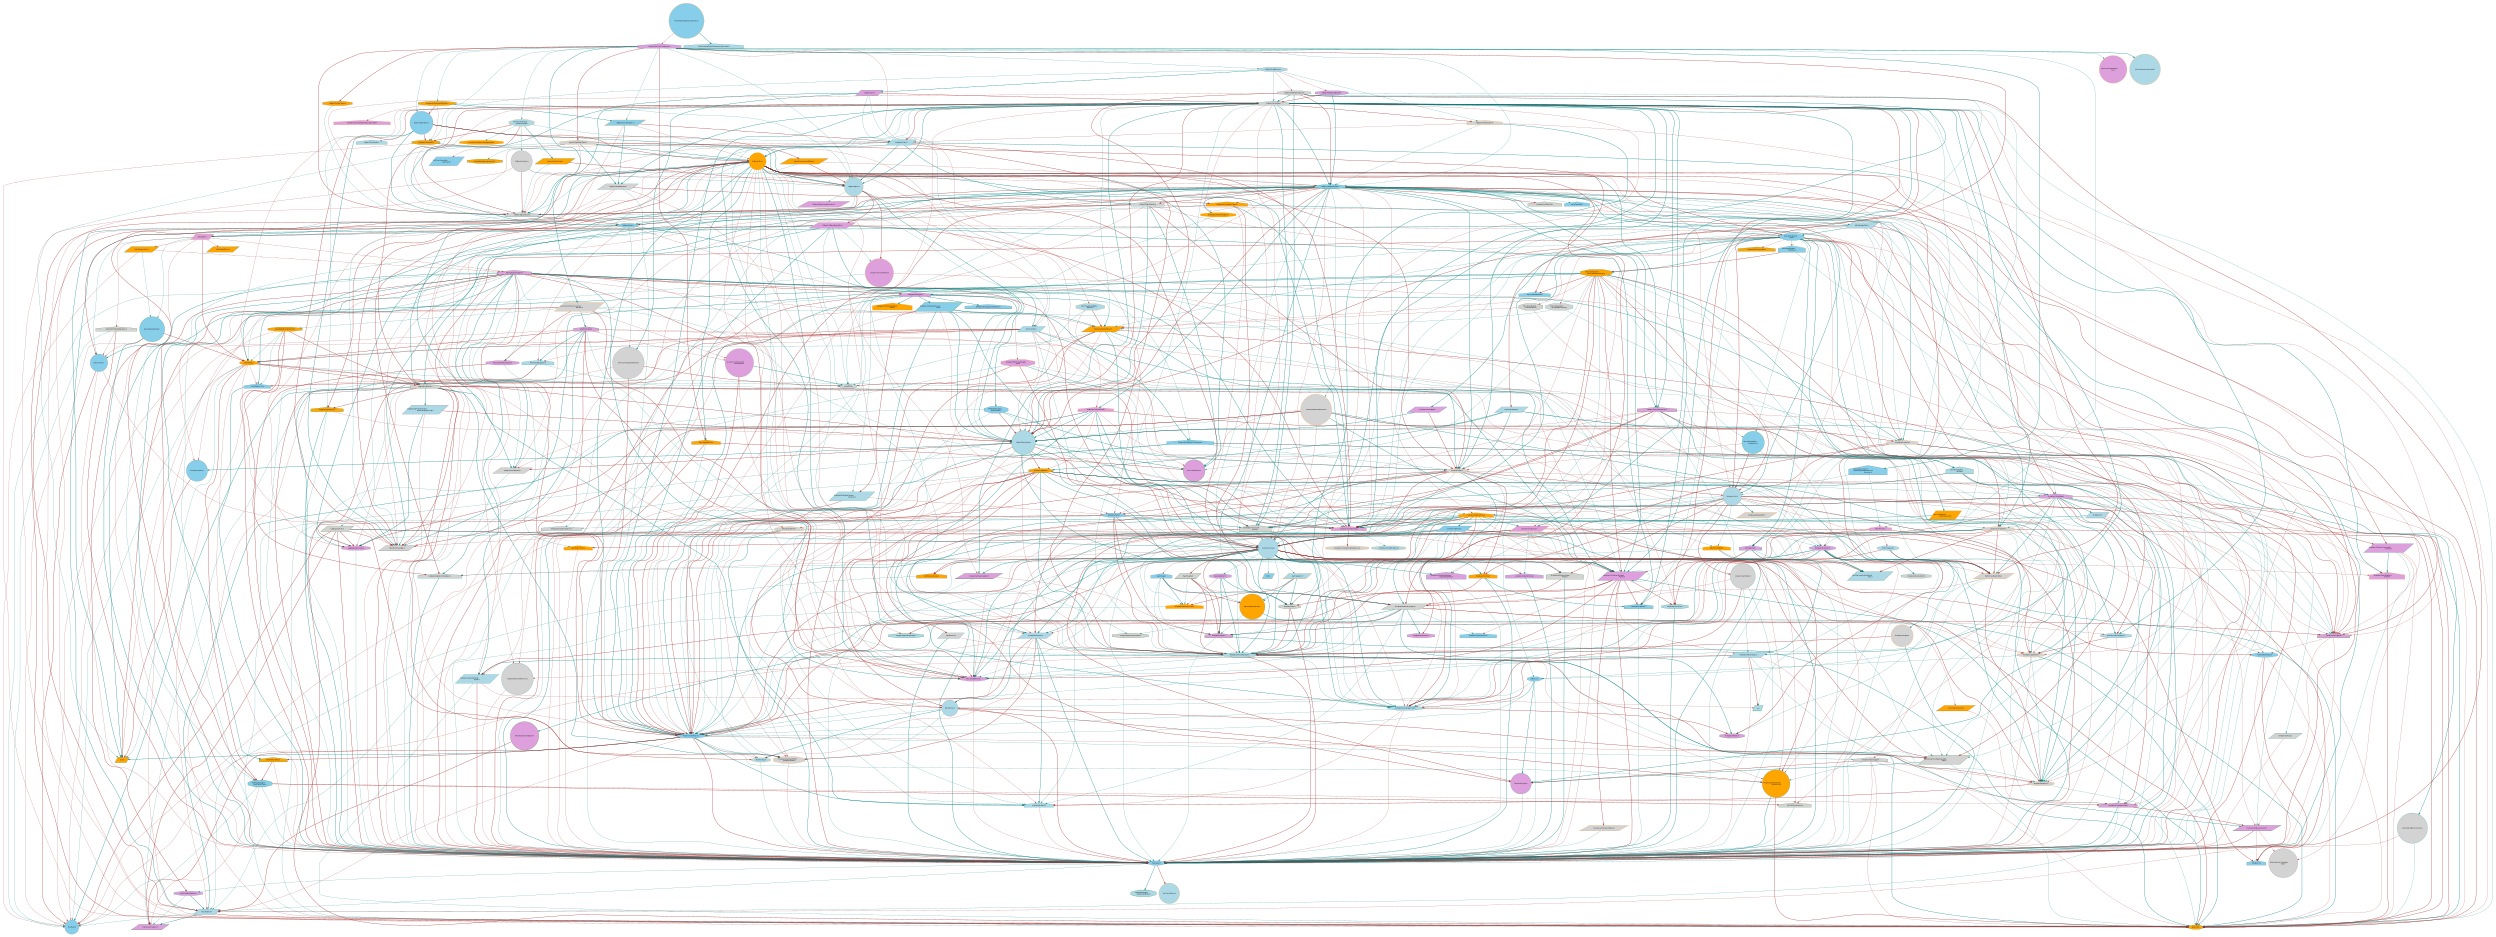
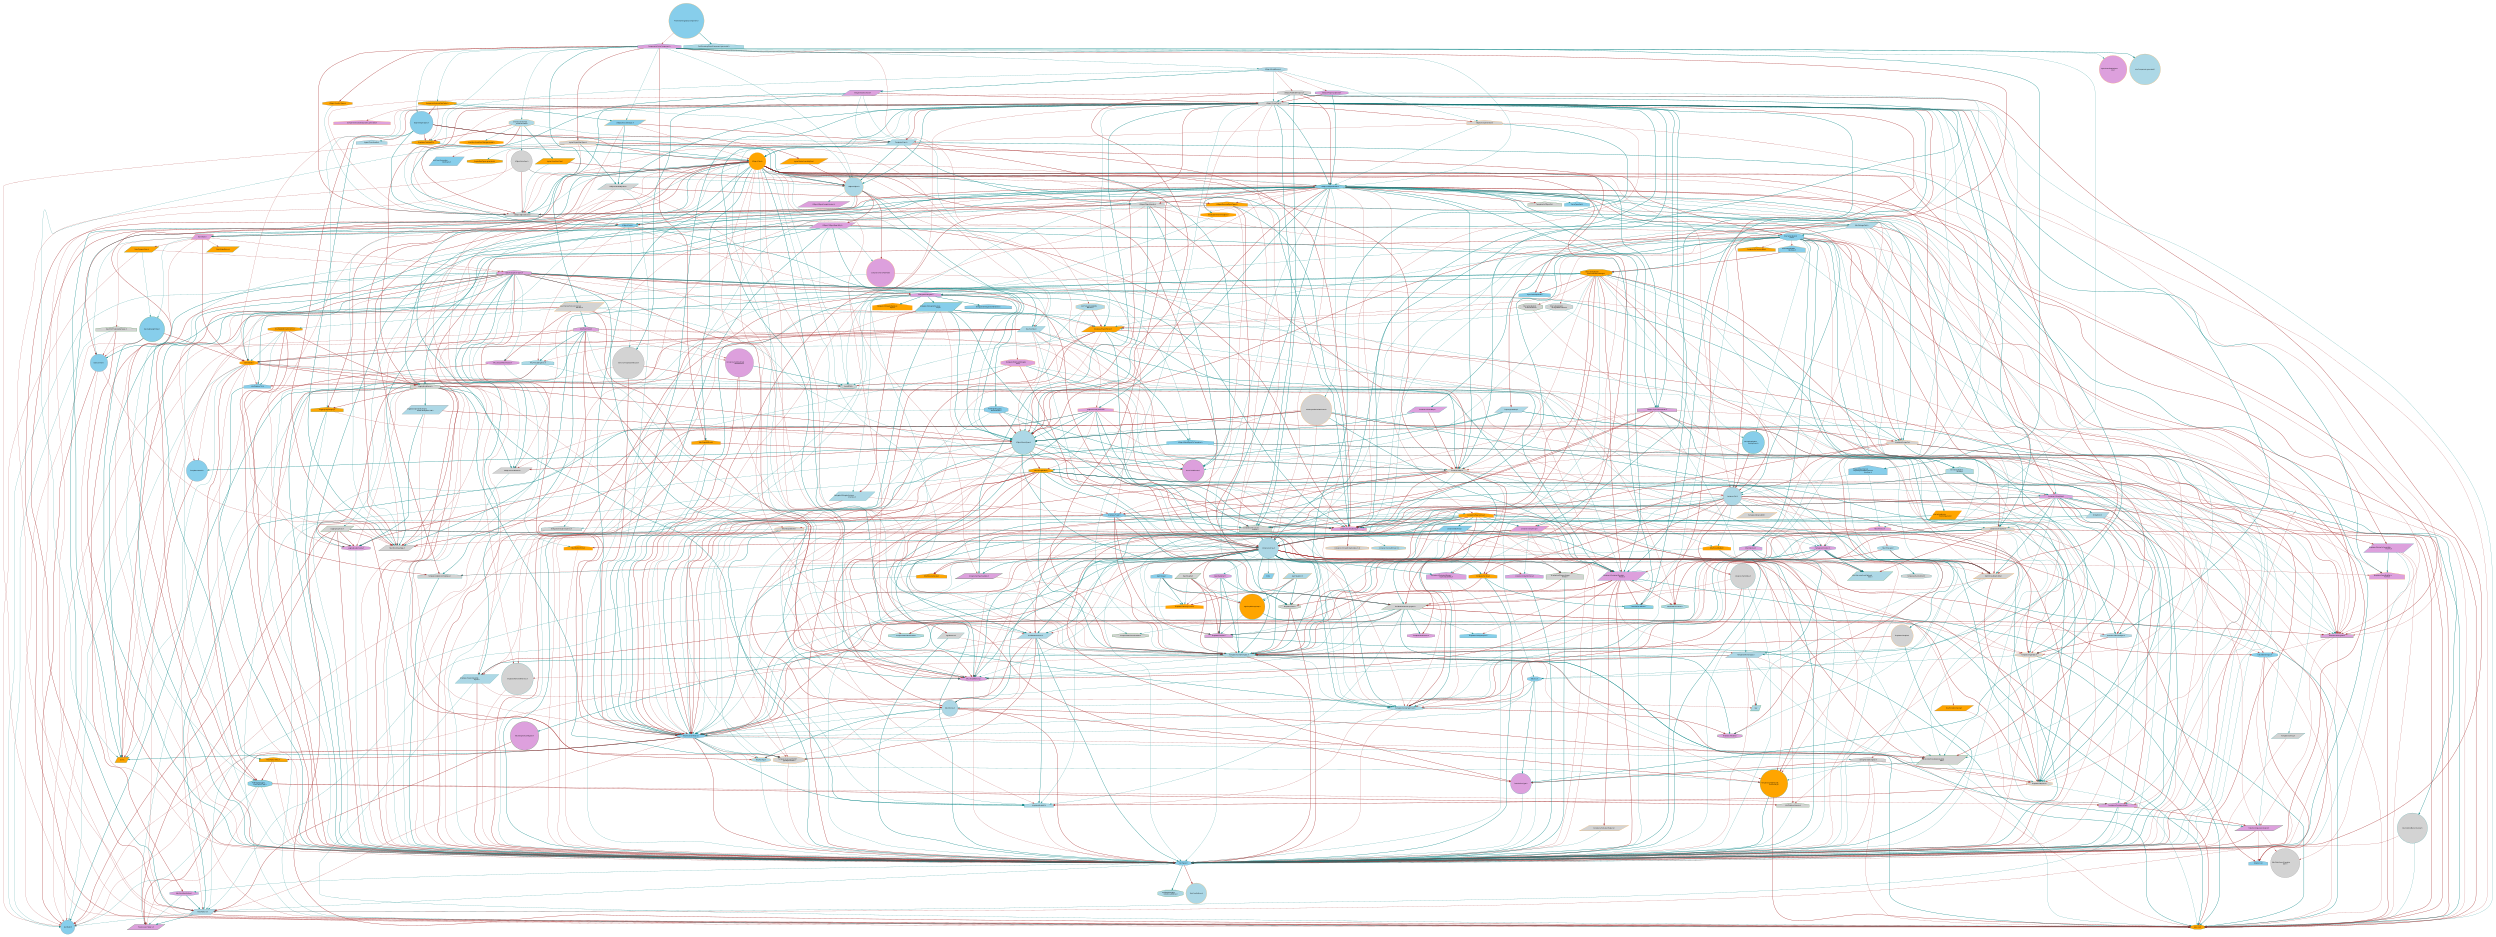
(869, 93) -> (862, 93)
